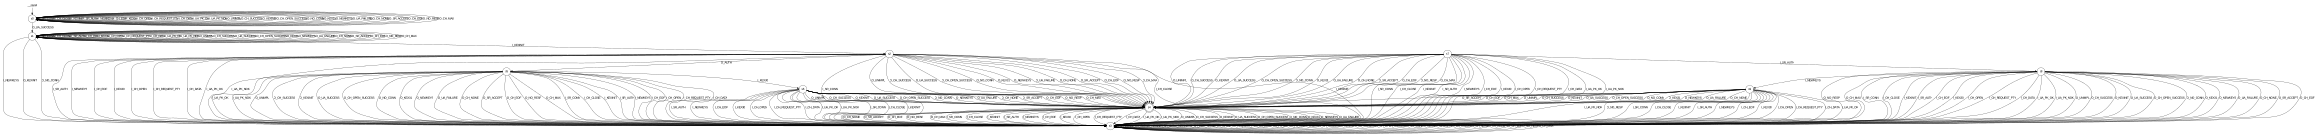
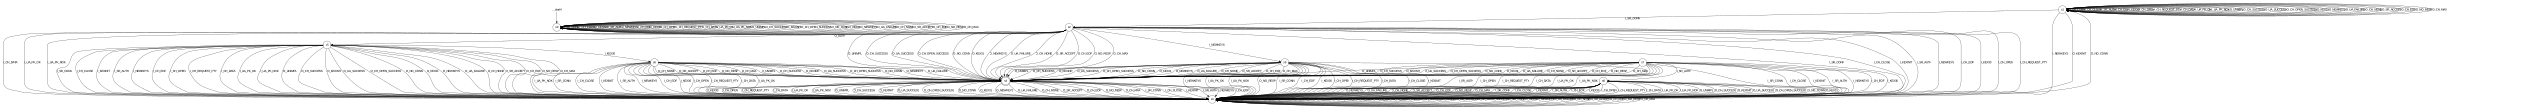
(32, 27) -> none
(518, 45) -> (1633, 18)
(1846, 76) -> (1176, 43)
